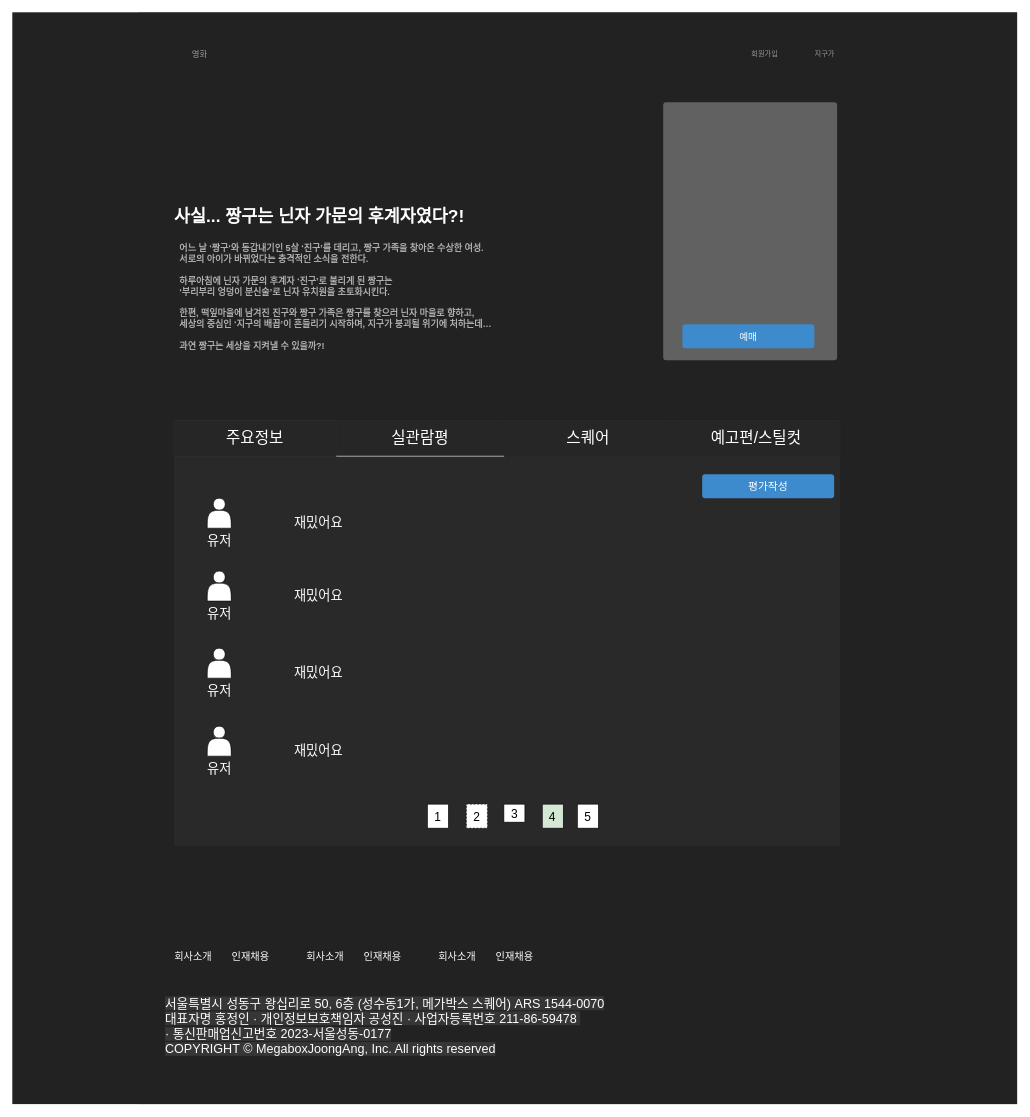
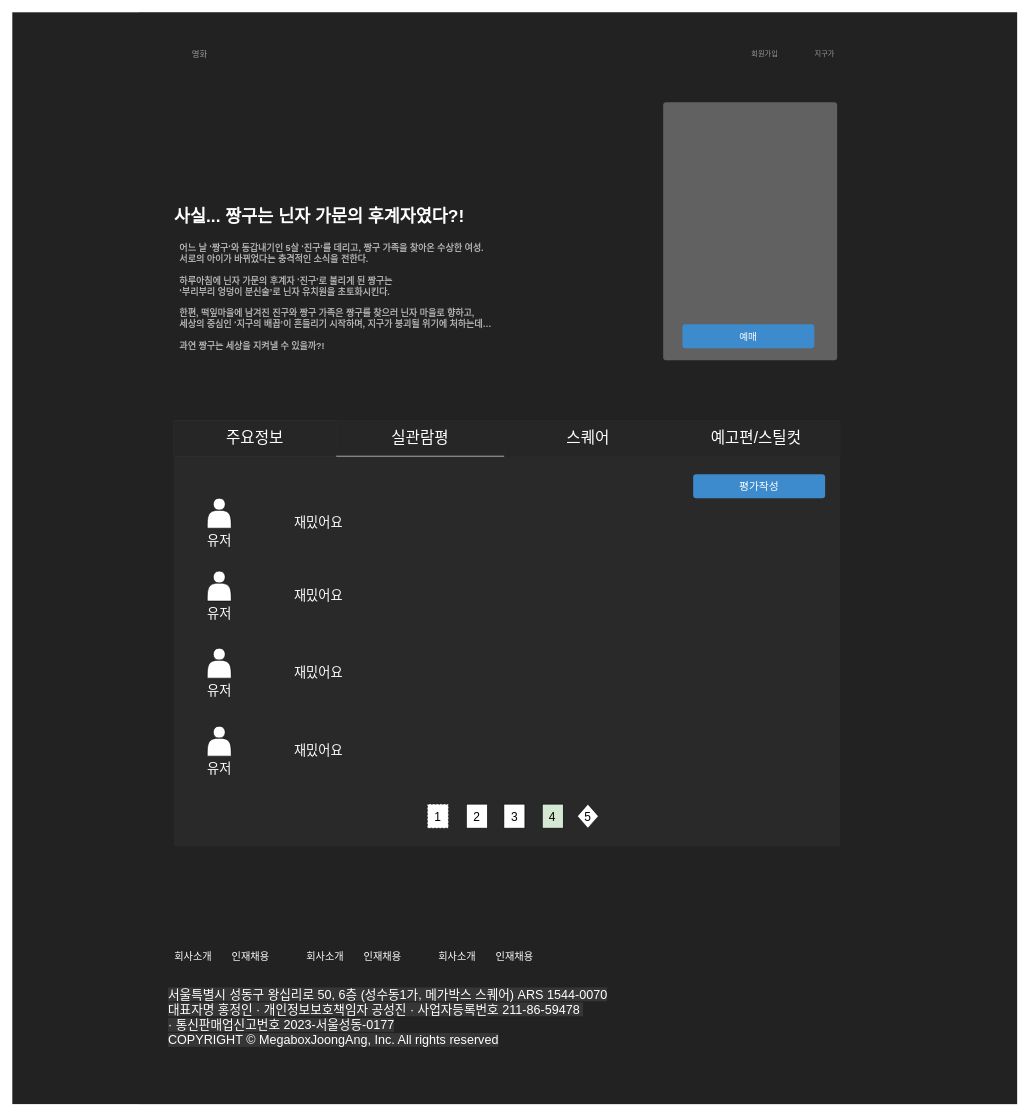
(768, 486) -> (759, 486)
(515, 813) -> (515, 816)
(438, 816) -> (438, 816)
(477, 816) -> (477, 816)
(588, 816) -> (588, 816)
(430, 1026) -> (433, 1017)
